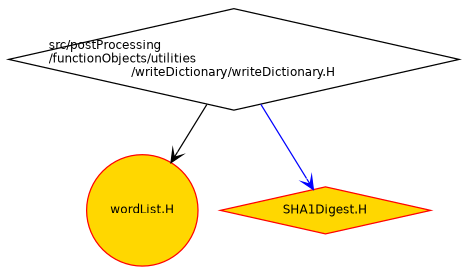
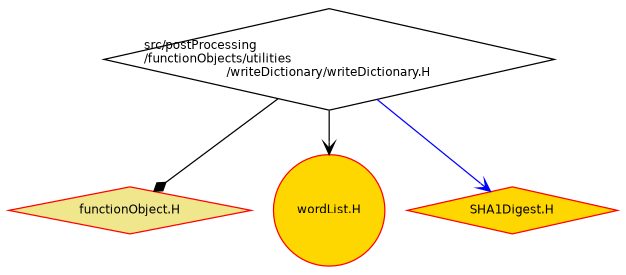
none -> (130, 210)
